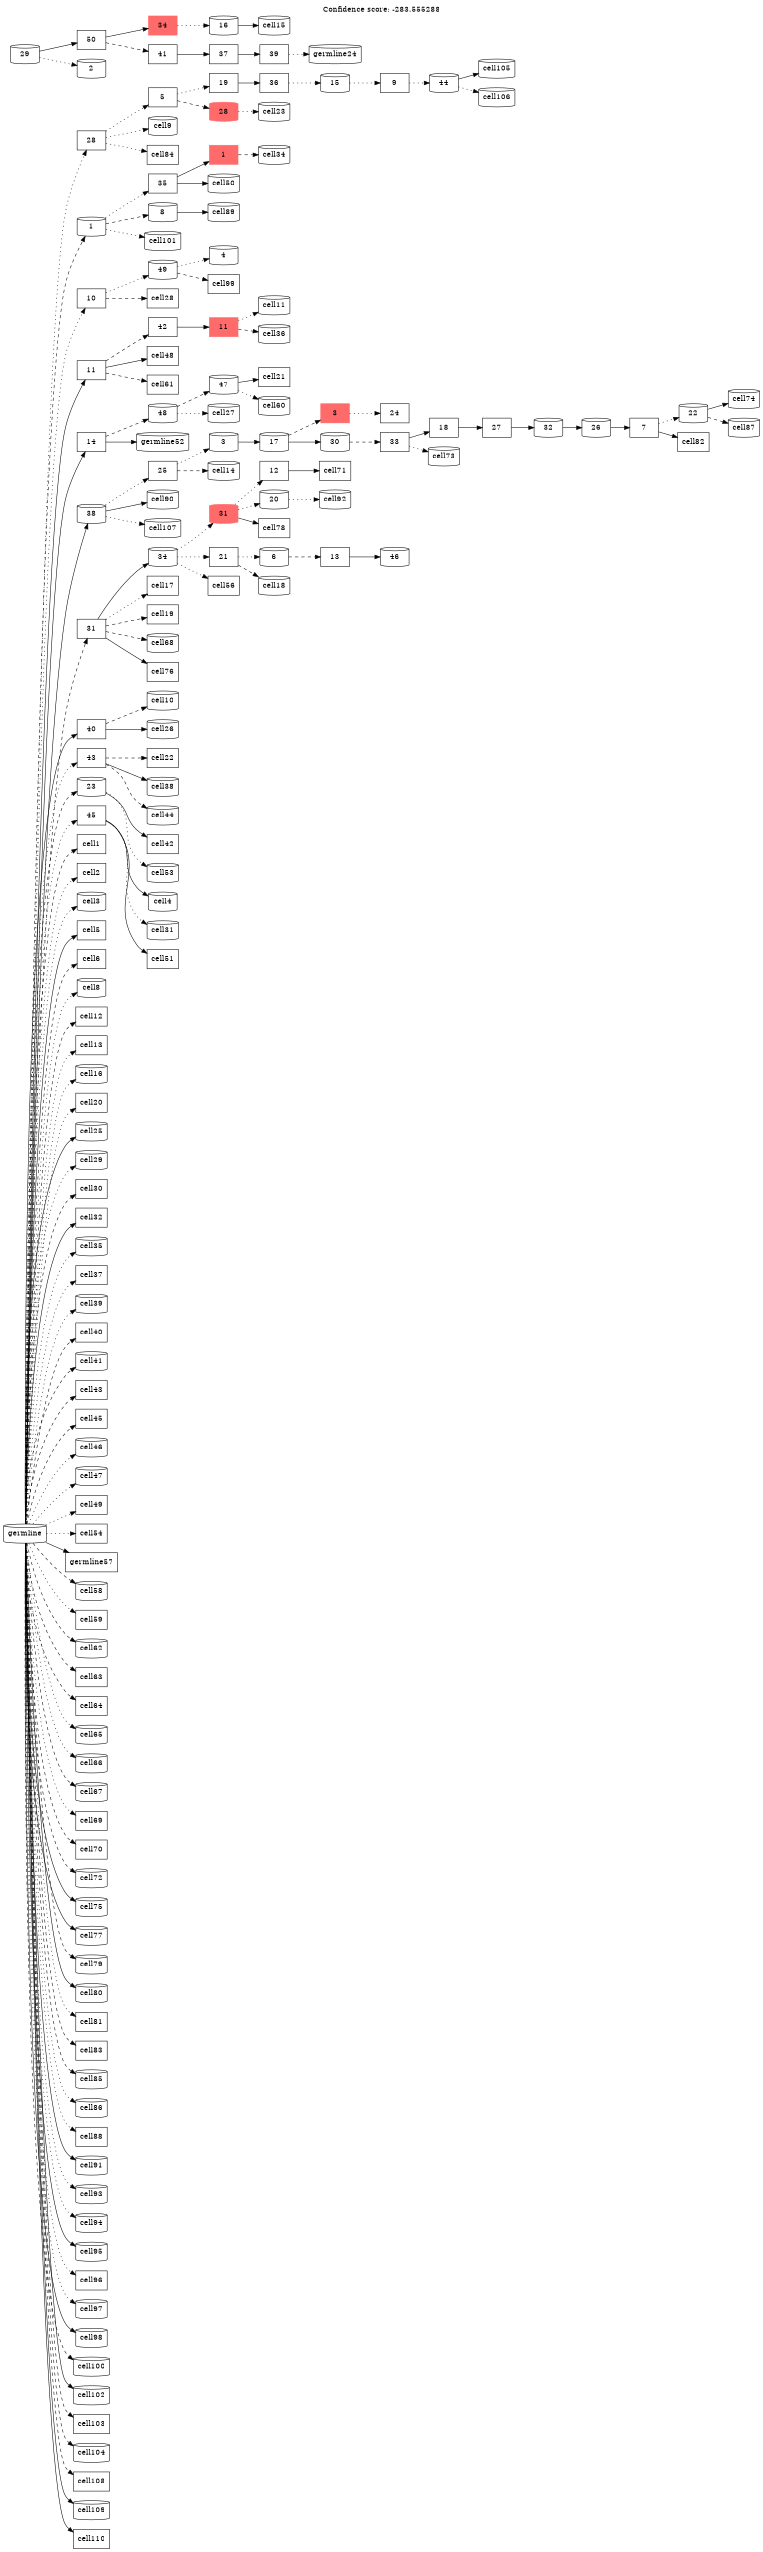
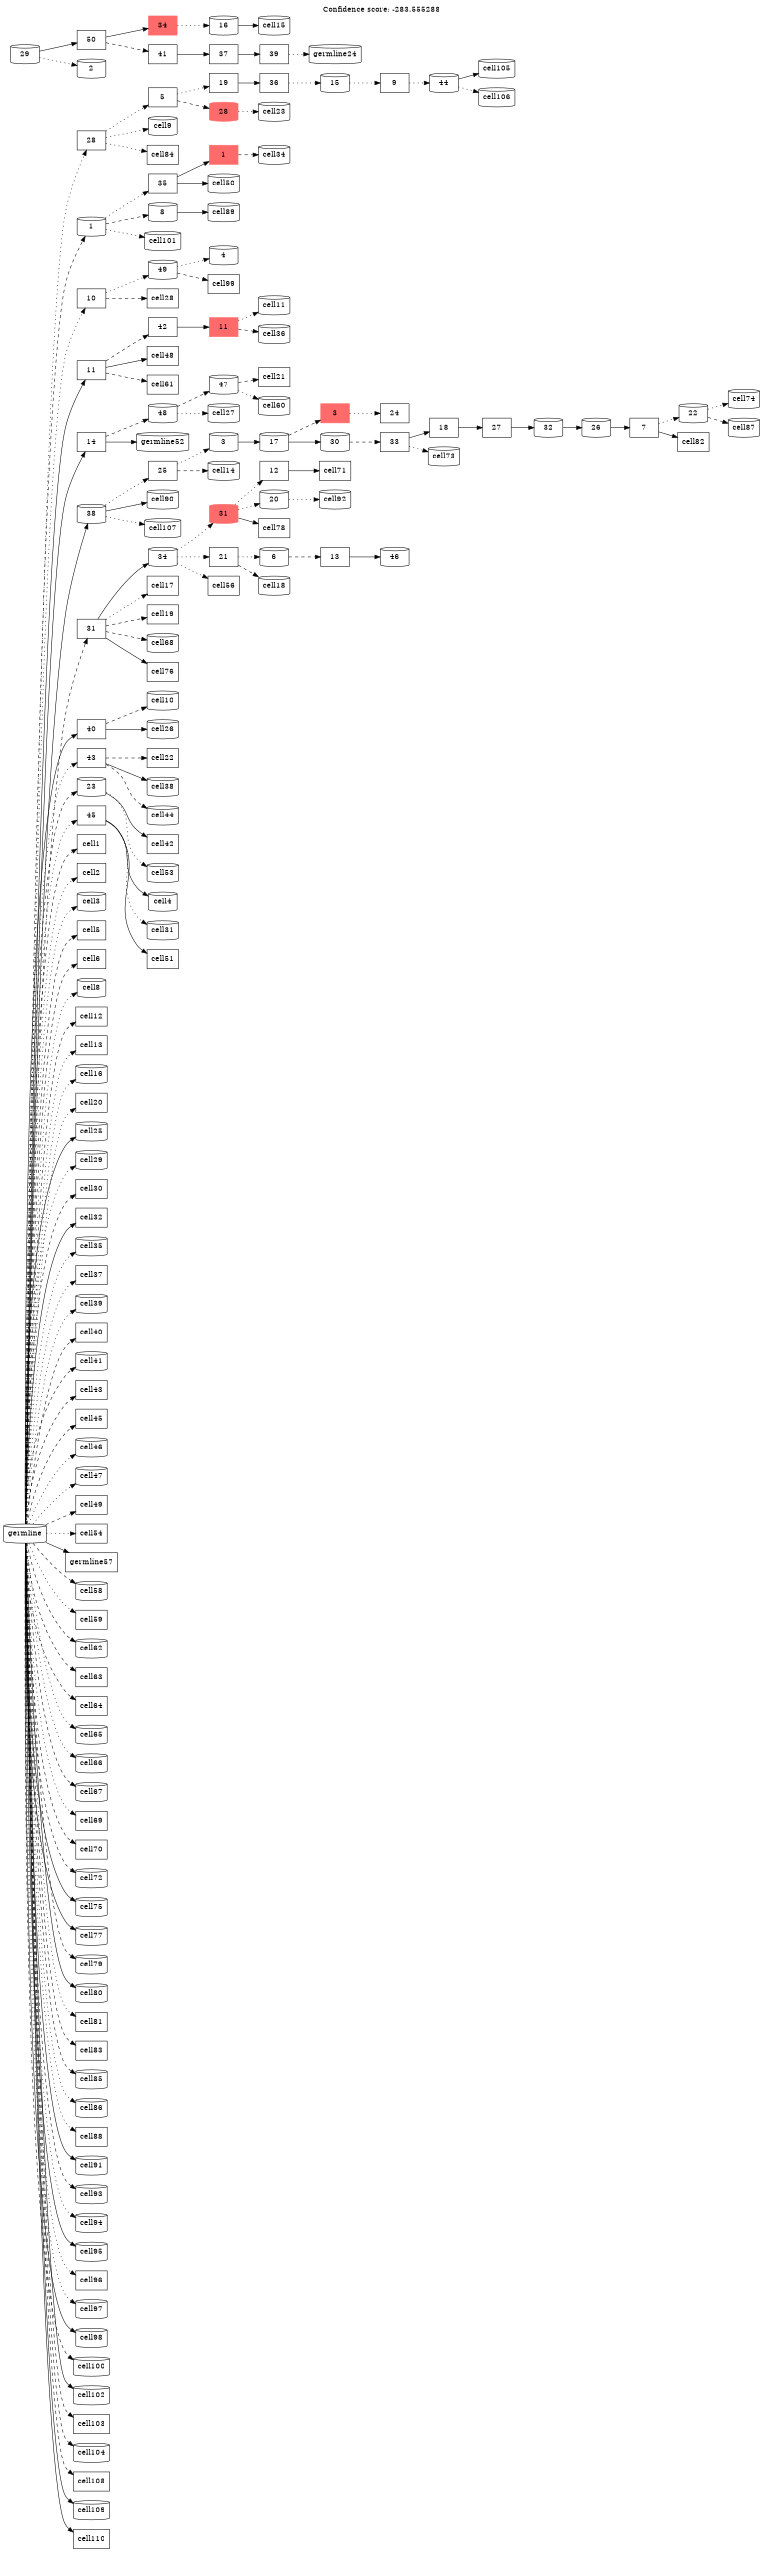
(246, 381) -> (246, 381)
(715, 407) -> (715, 407)
(34, 1228) -> (34, 1228)
(58, 1519) -> (58, 1519)
(32, 1867) -> (32, 1867)
